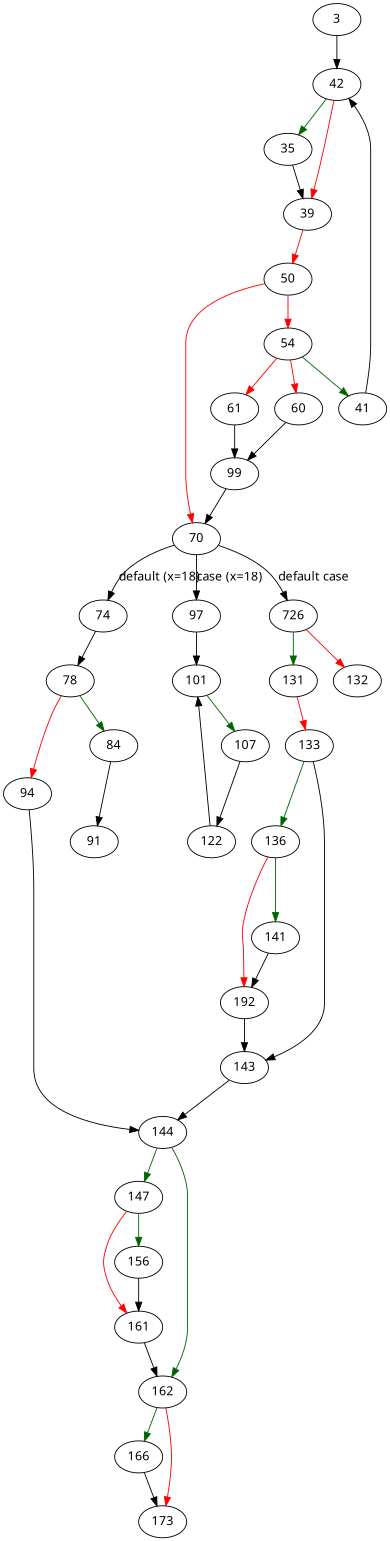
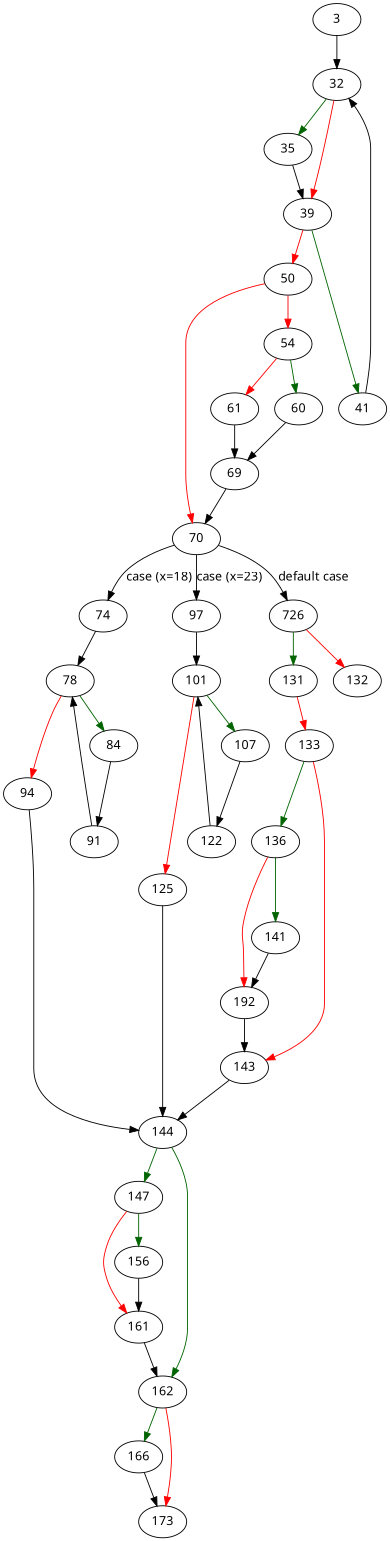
(337, 84) -> (337, 84)
(293, 372) -> (293, 372)
(322, 374) -> (334, 307)
(235, 474) -> (235, 474)
(160, 577) -> (160, 577)
(230, 577) -> (230, 577)
none -> (82, 766)
none -> (163, 890)
(324, 921) -> (324, 921)
